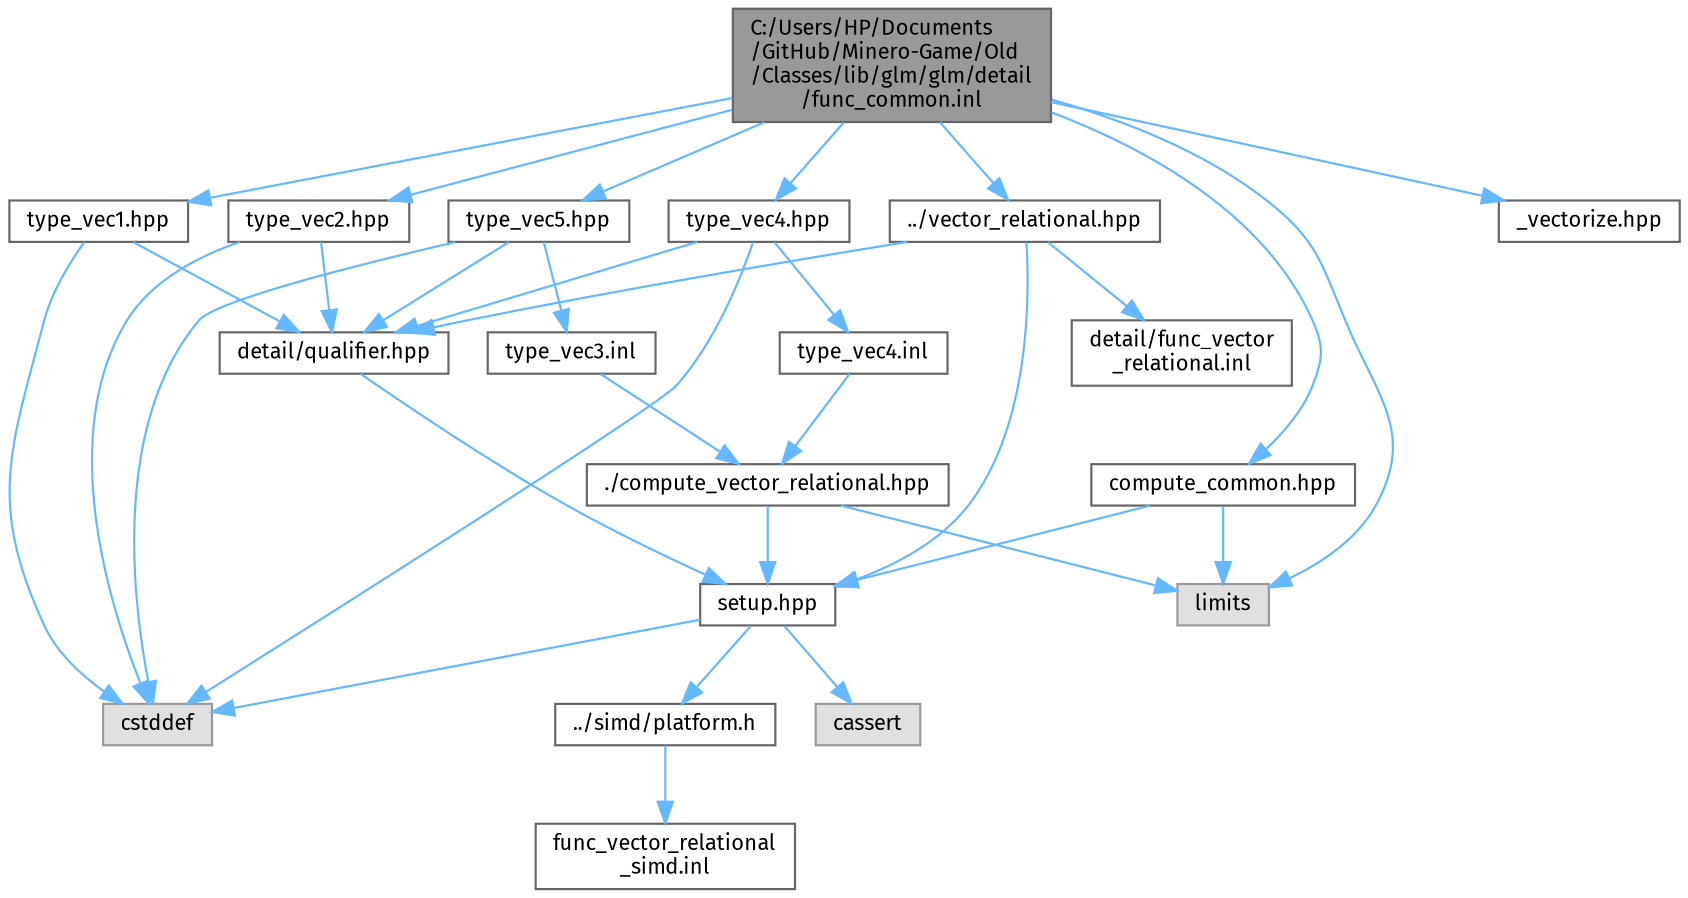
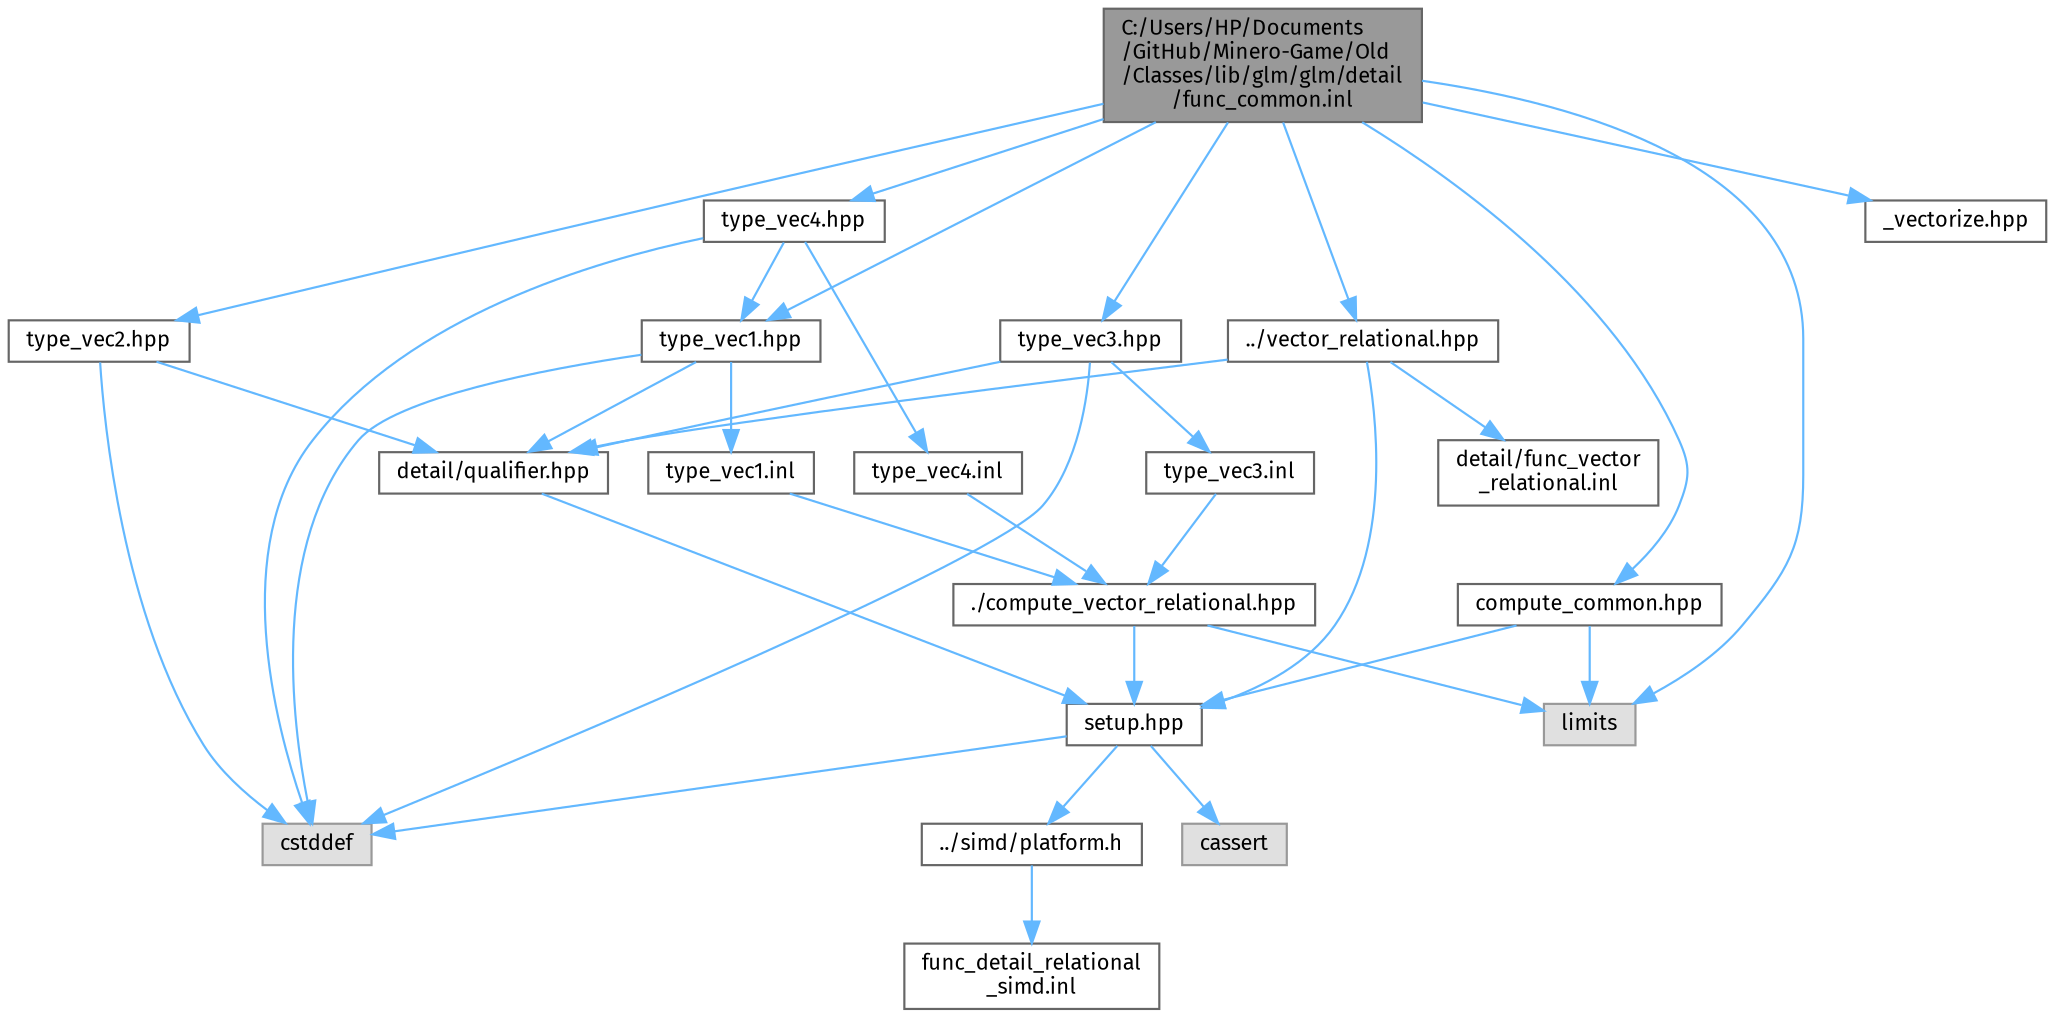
(539, 221) -> (1091, 341)
(571, 280) -> (768, 272)
none -> (731, 473)
(665, 856) -> (1032, 976)
